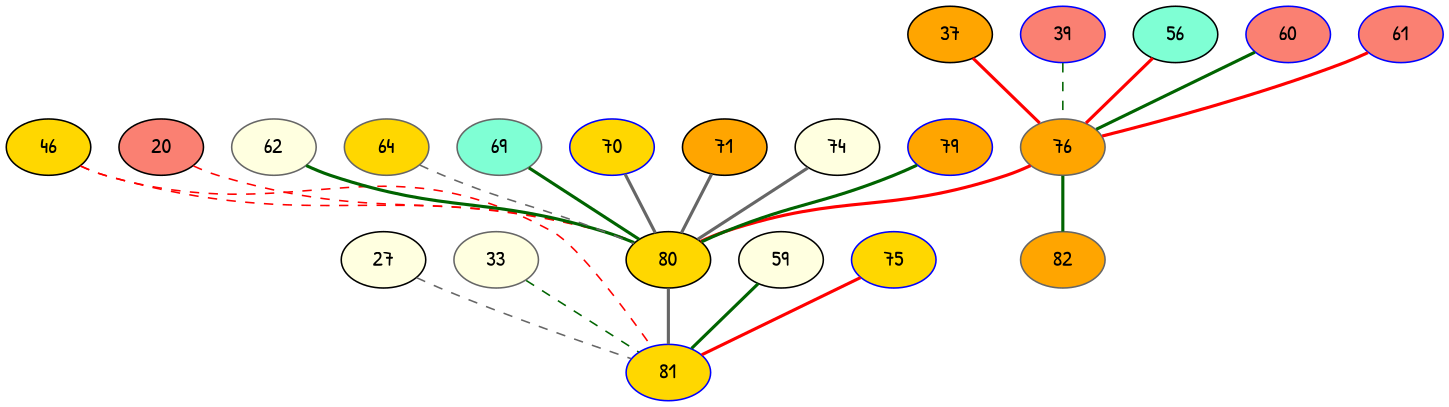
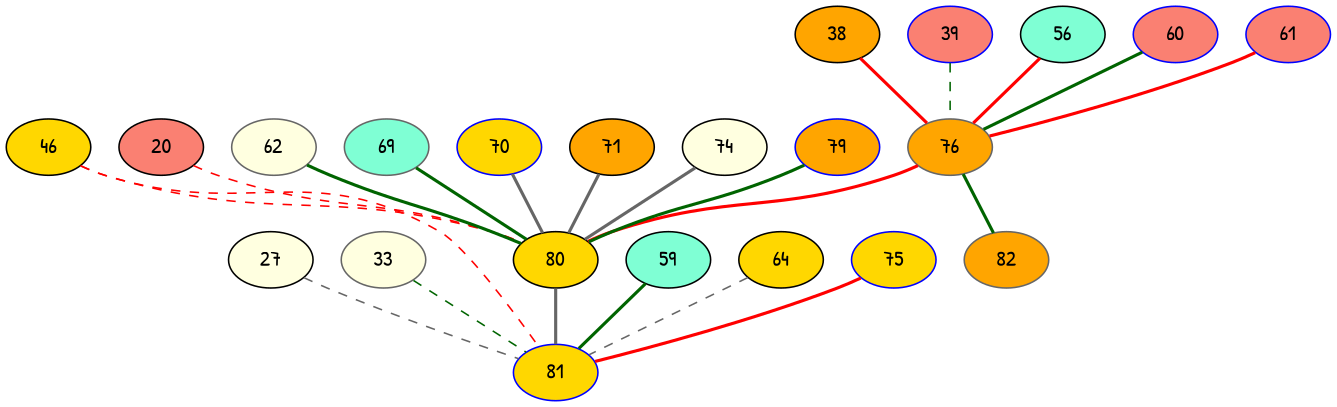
(950, 34) -> (837, 34)
(387, 147) -> (781, 260)
(510, 200) -> (668, 316)
(781, 260) -> (668, 260)
